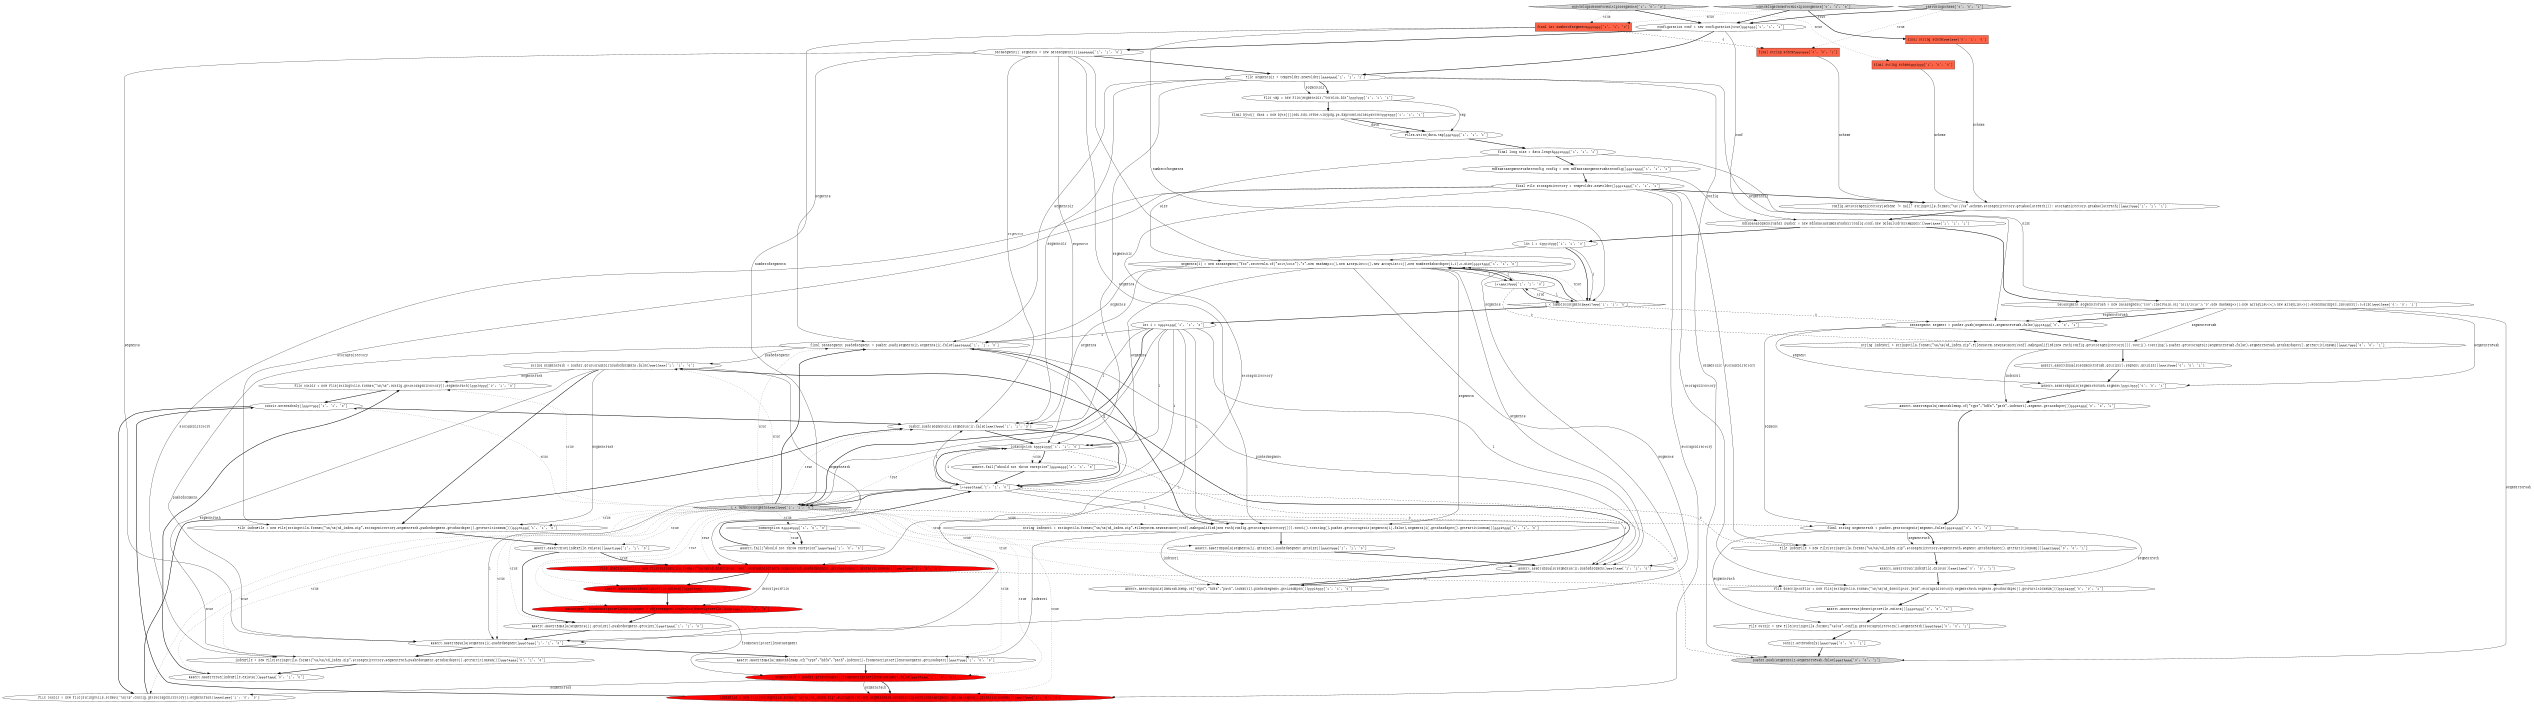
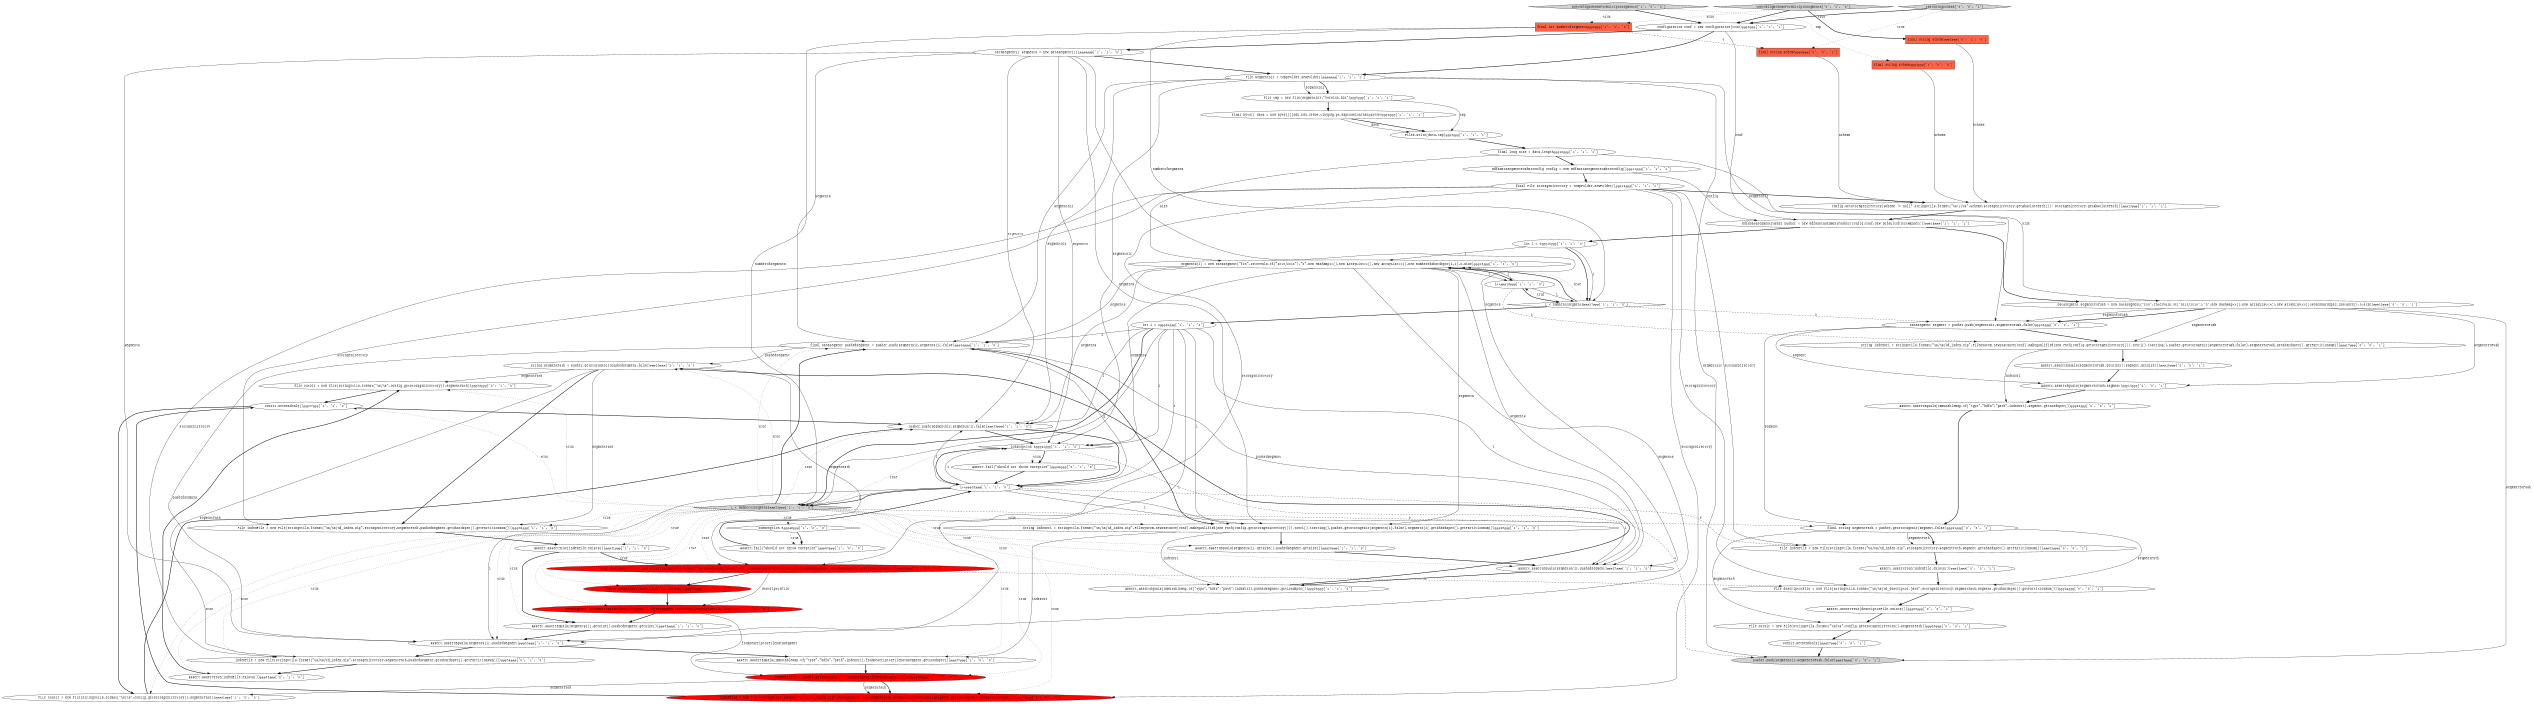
(1818, 27) -> (1818, 27)
